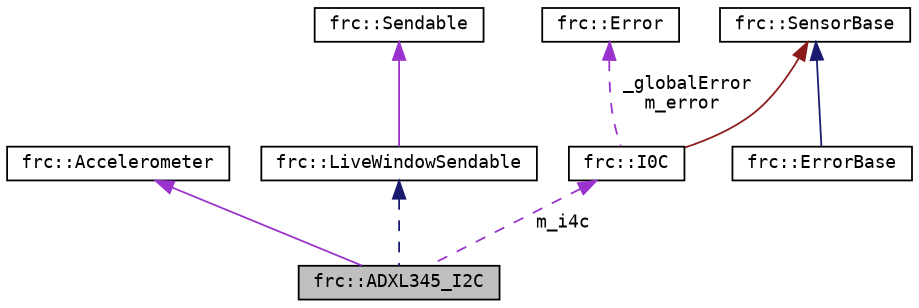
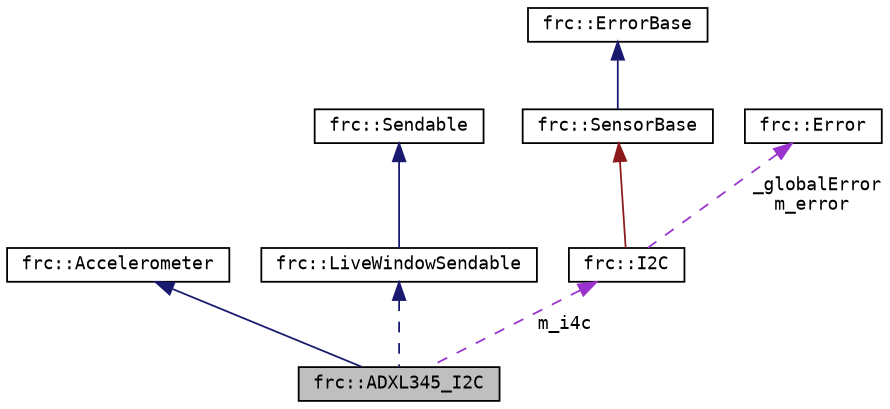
(399, 103) -> (399, 205)
(819, 103) -> (618, 85)
(627, 164) -> (627, 265)
(267, 227) -> (267, 328)
